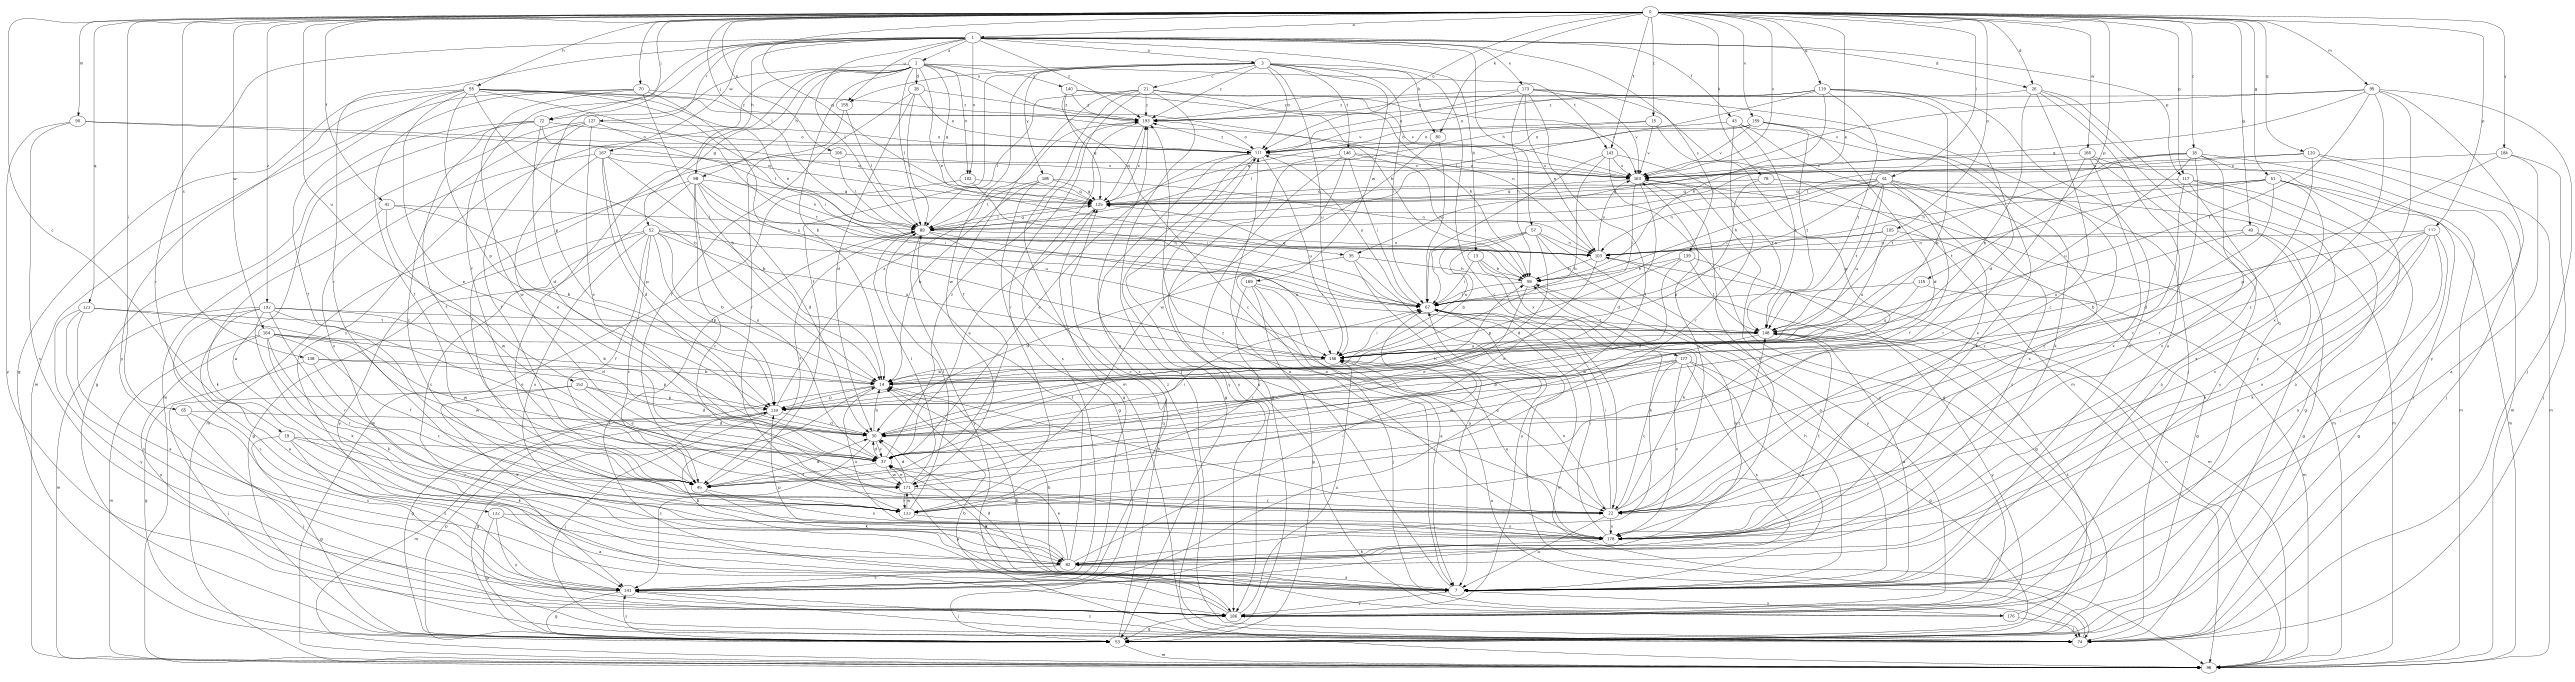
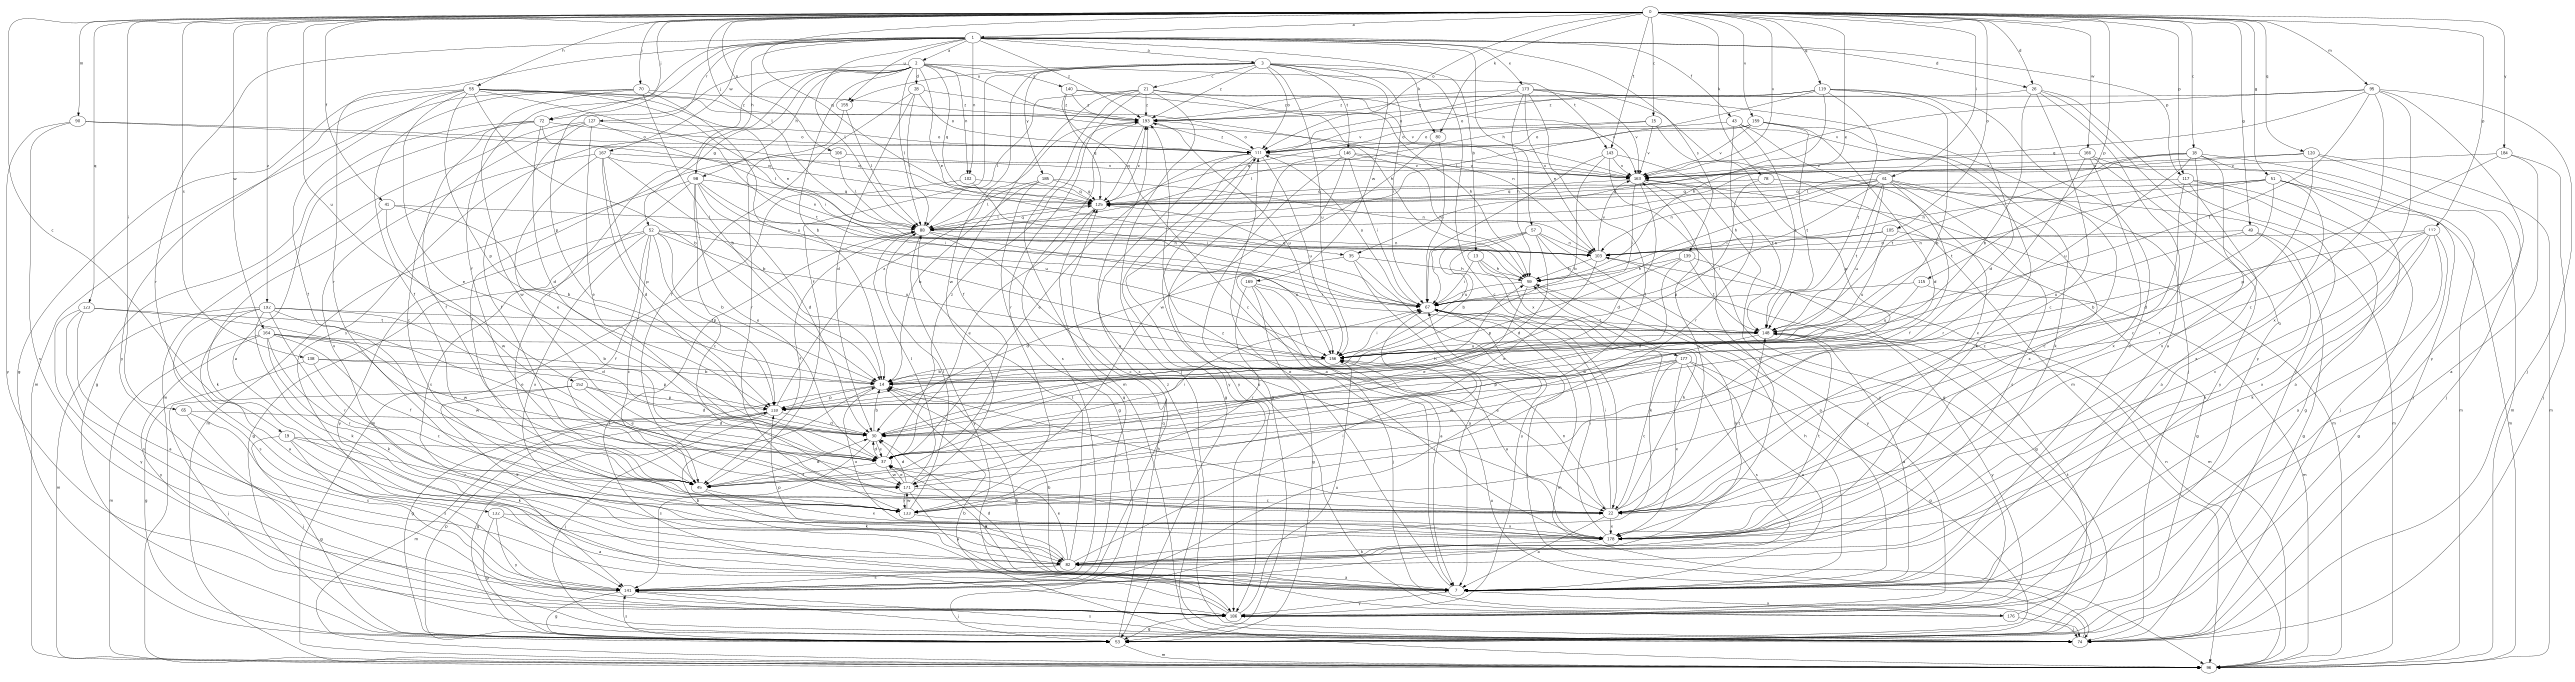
none -> (1272, 223)
